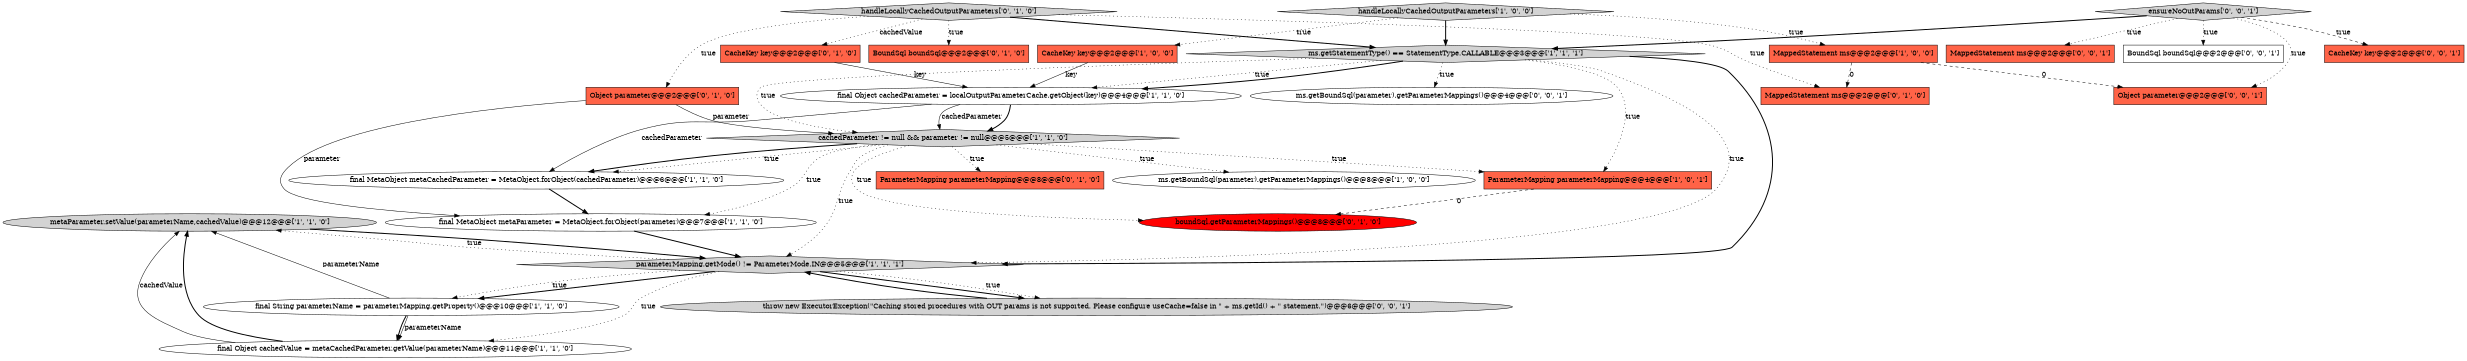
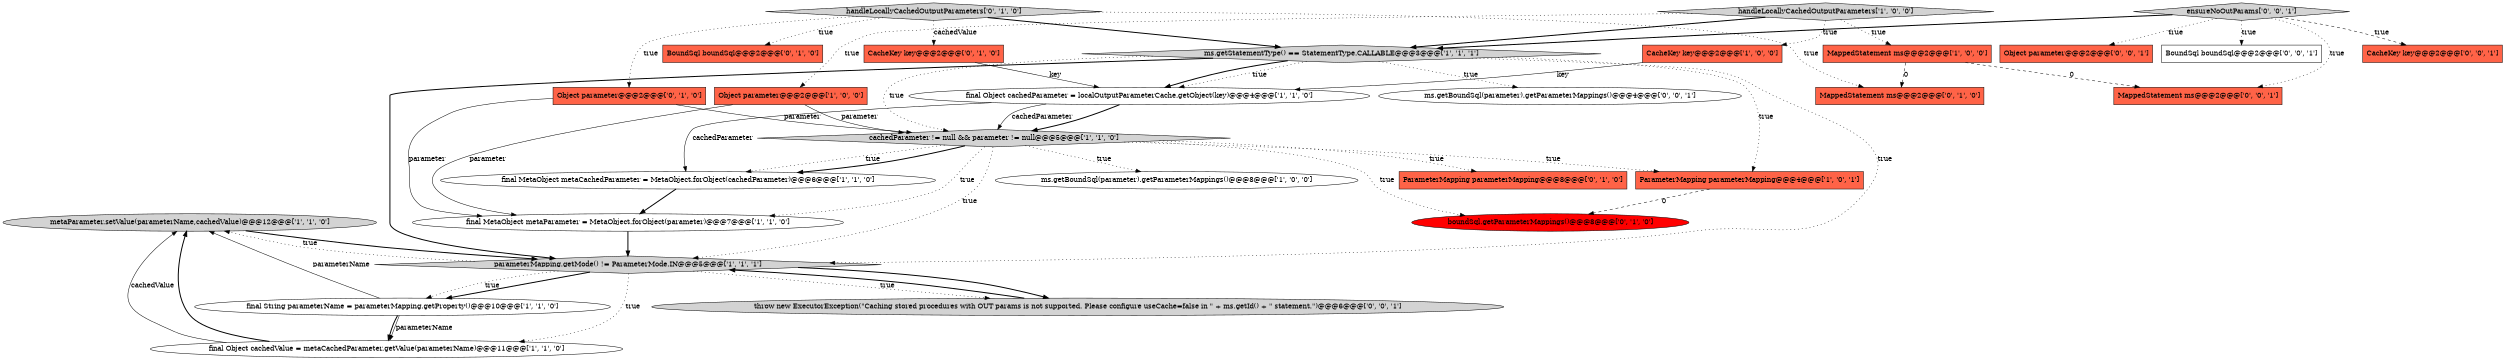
(2019, 75) -> (2050, 75)
none -> (791, 96)
